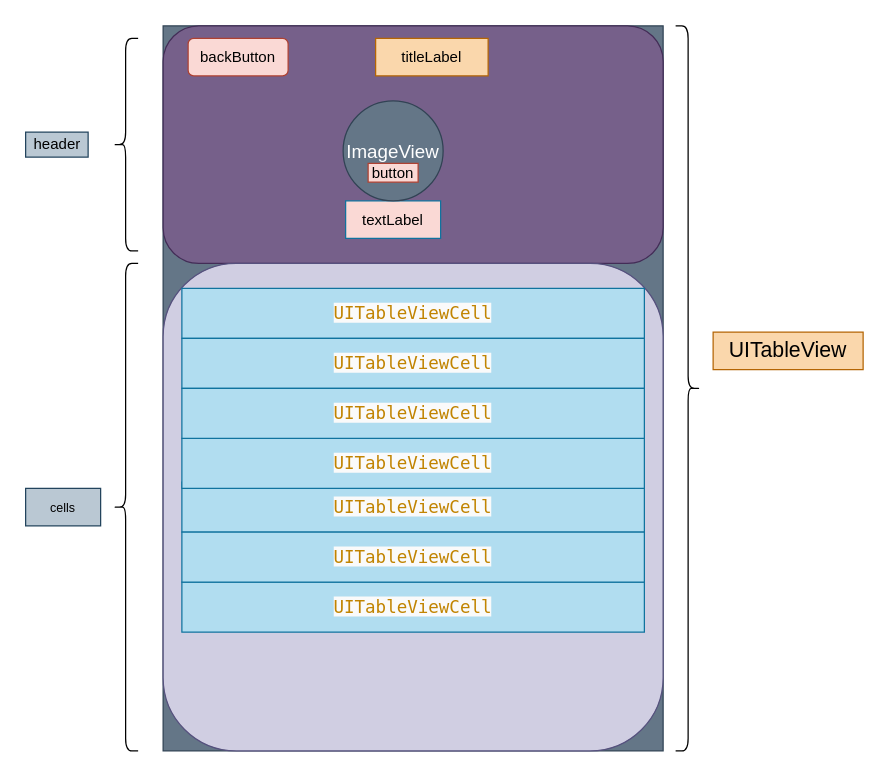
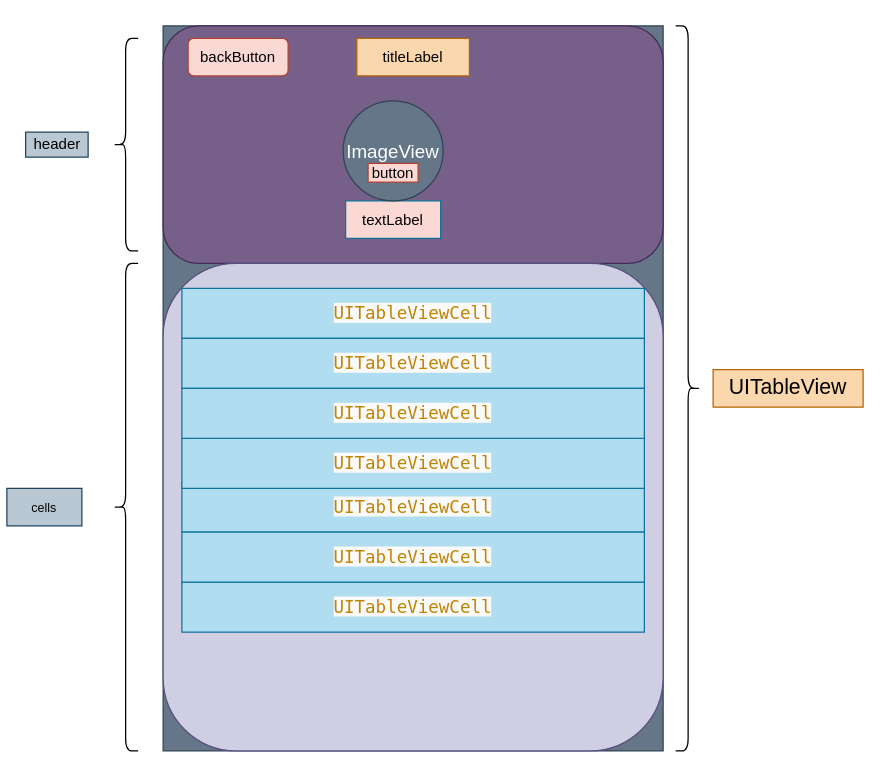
(432, 57) -> (413, 57)
(788, 351) -> (788, 388)
(63, 507) -> (44, 507)
